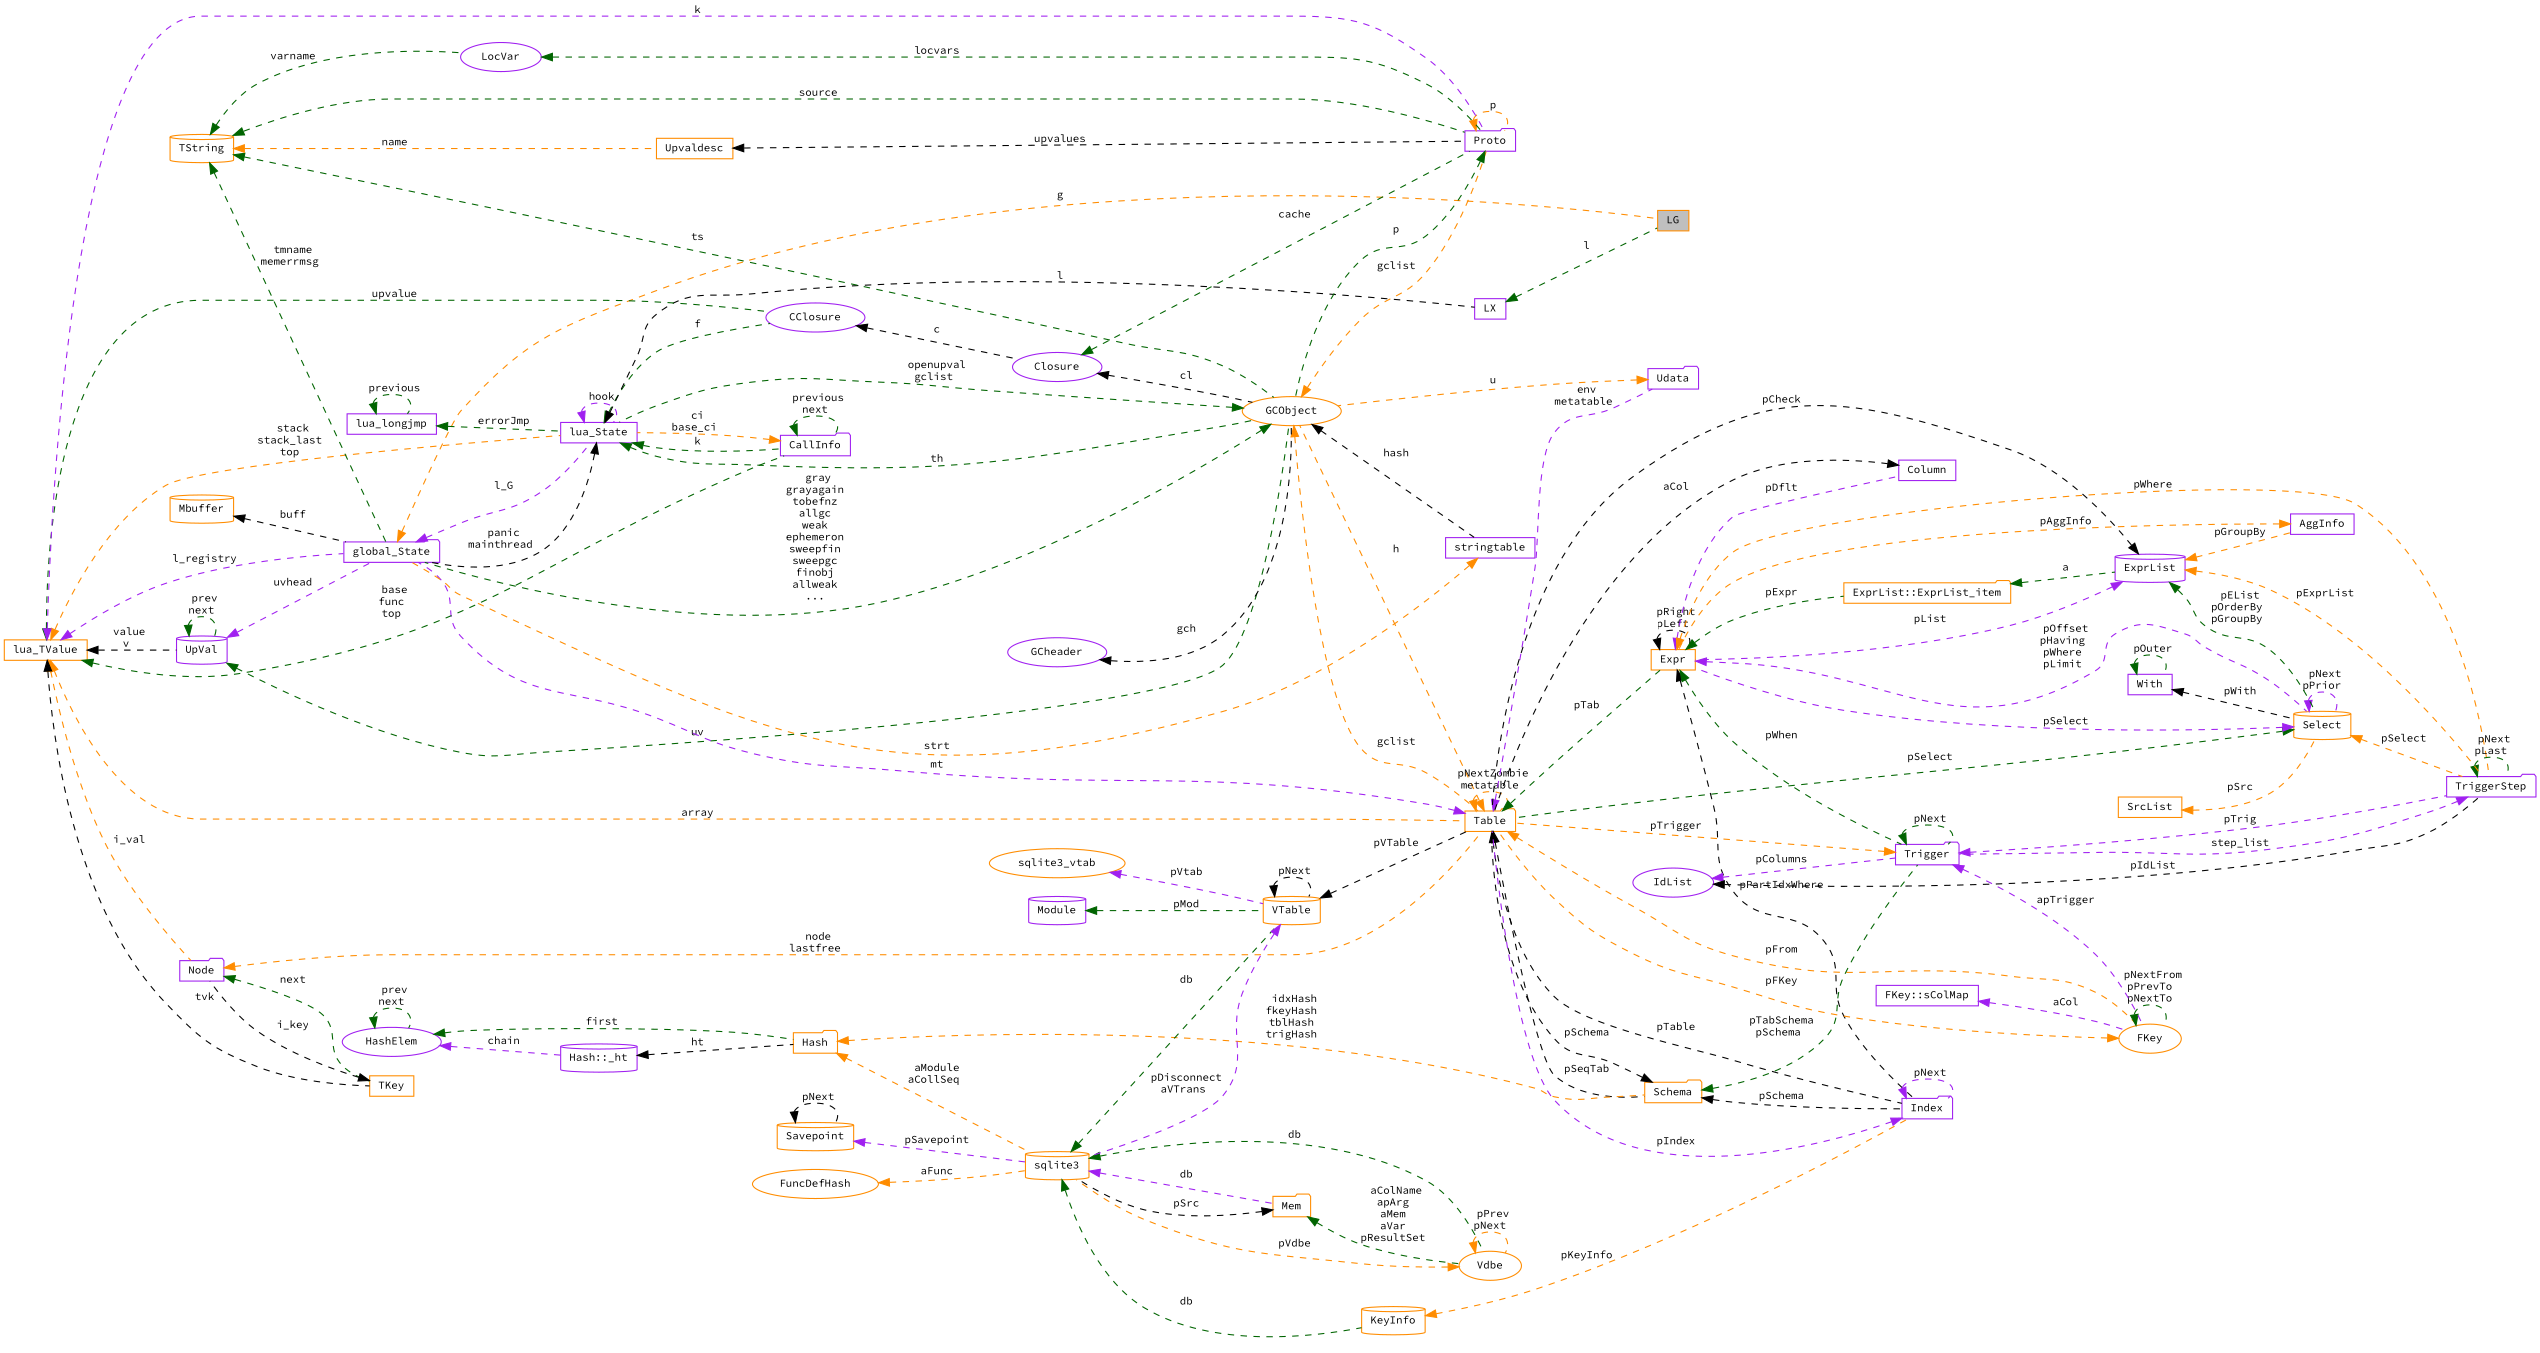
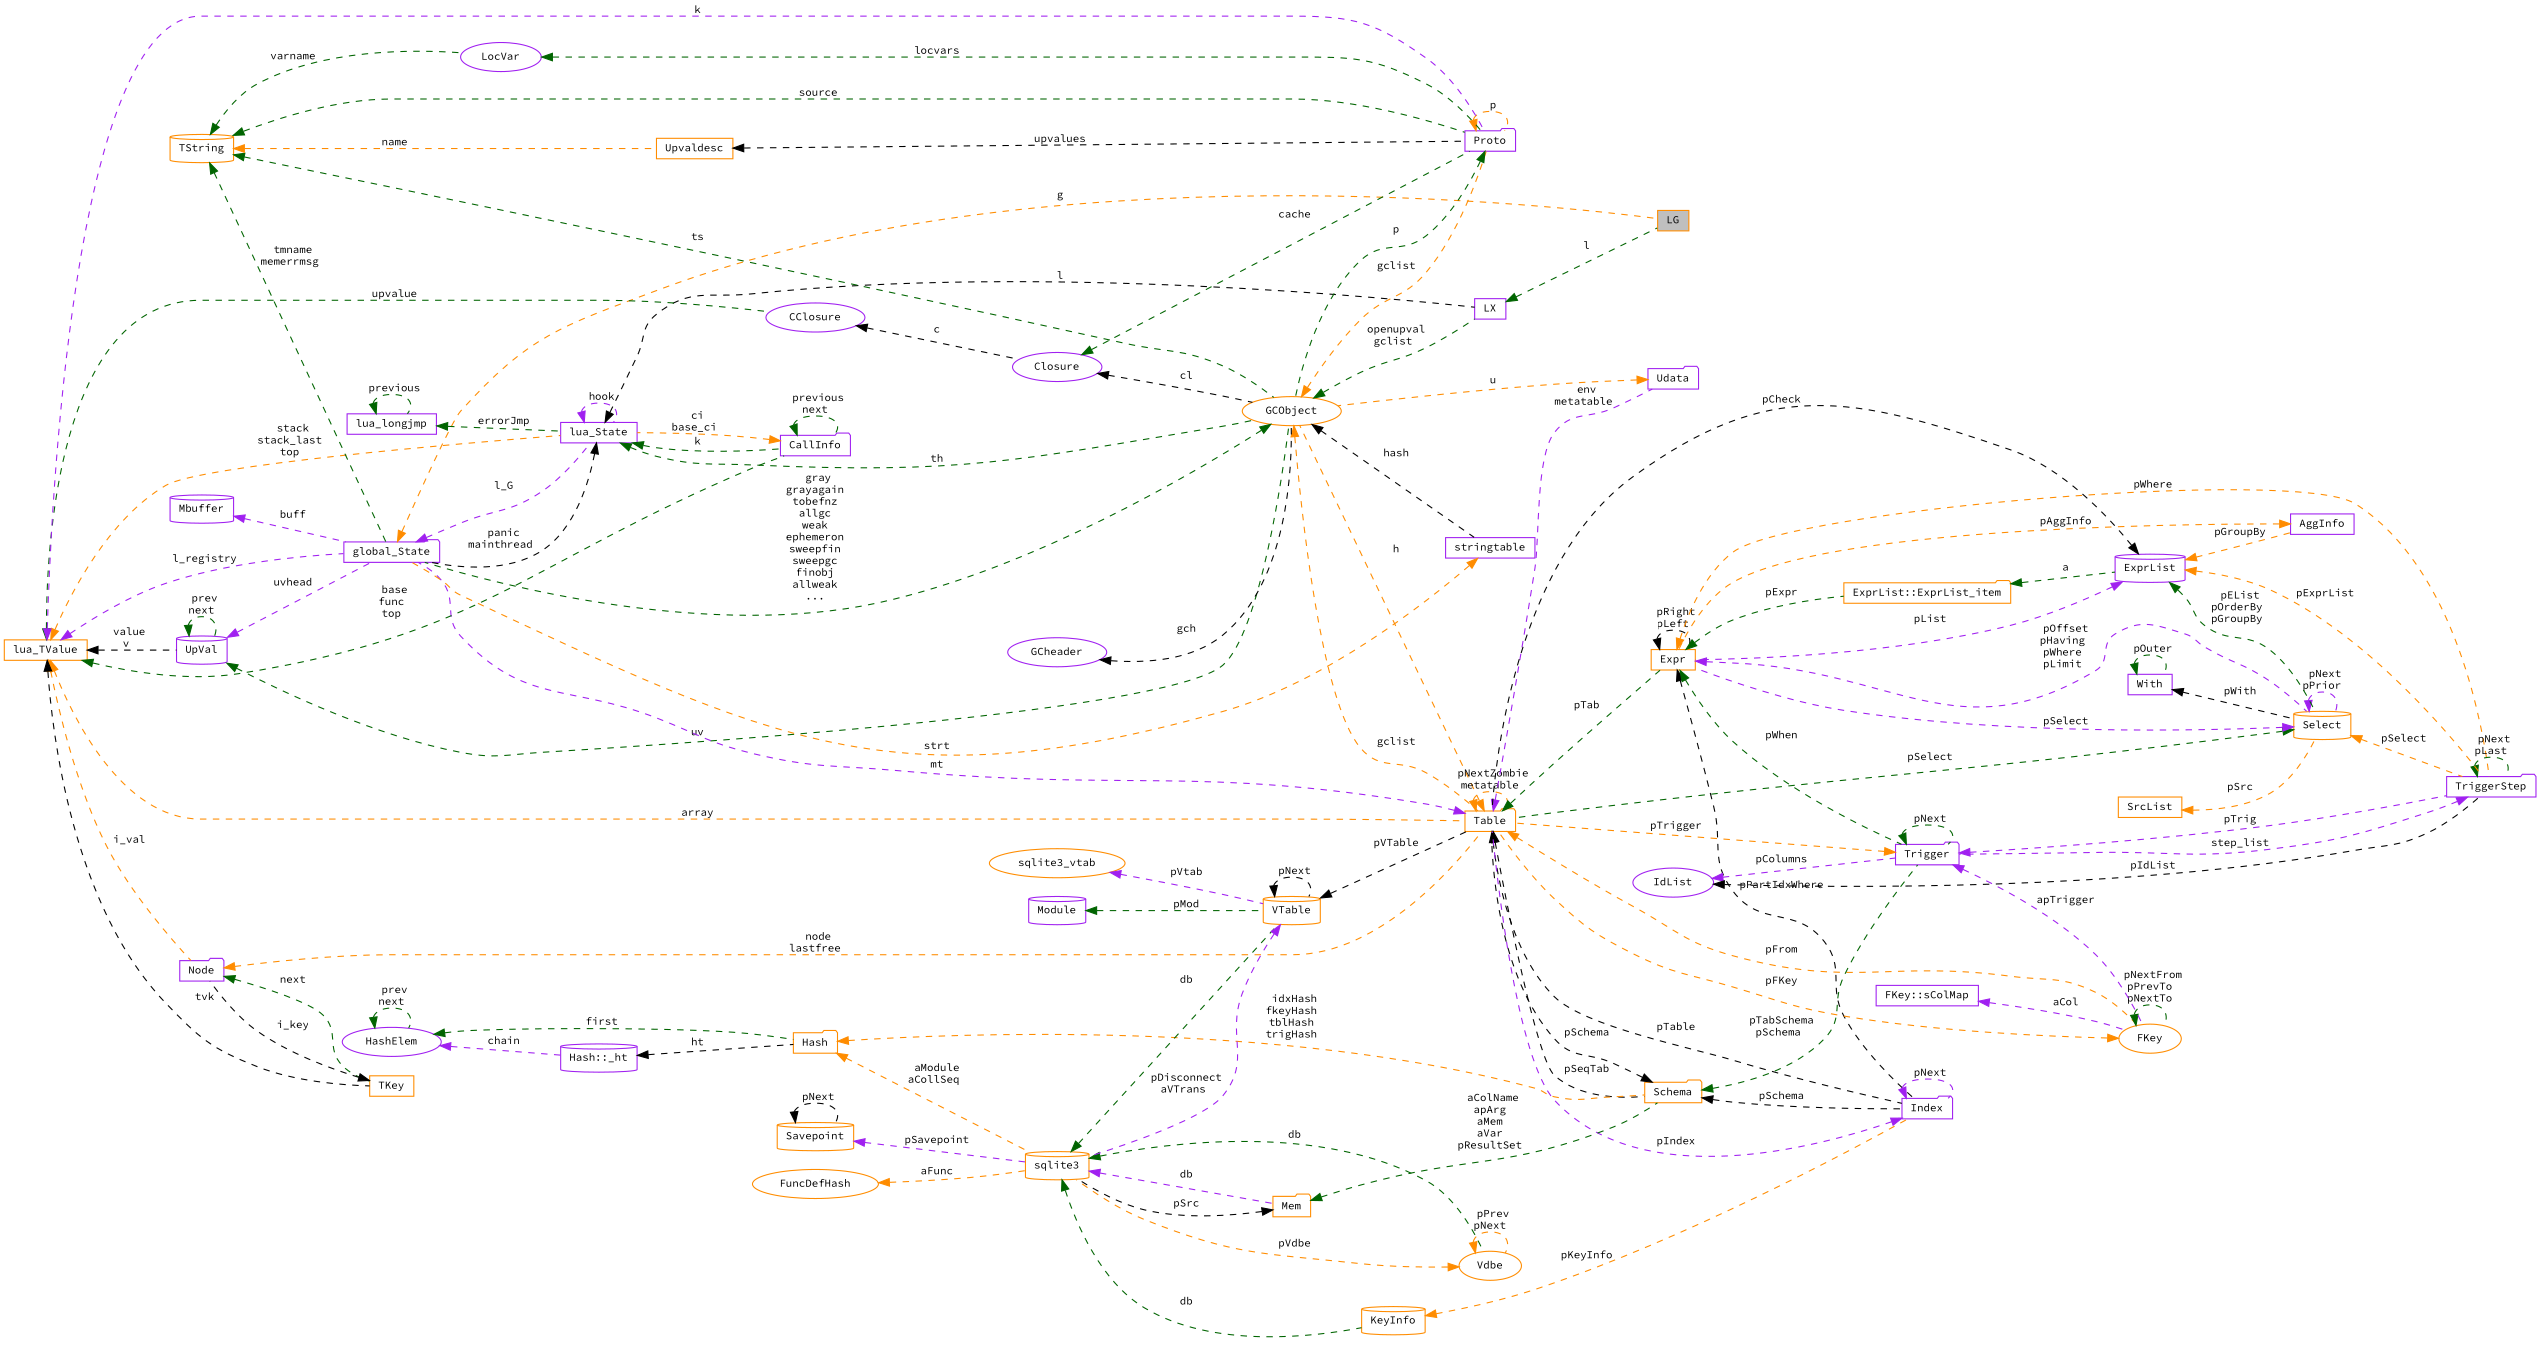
(675, 344) -> none
(923, 385) -> (1400, 358)
(1927, 470) -> none
(202, 509) -> (202, 509)
(295, 530) -> (295, 530)
(1386, 1252) -> (1493, 1160)
